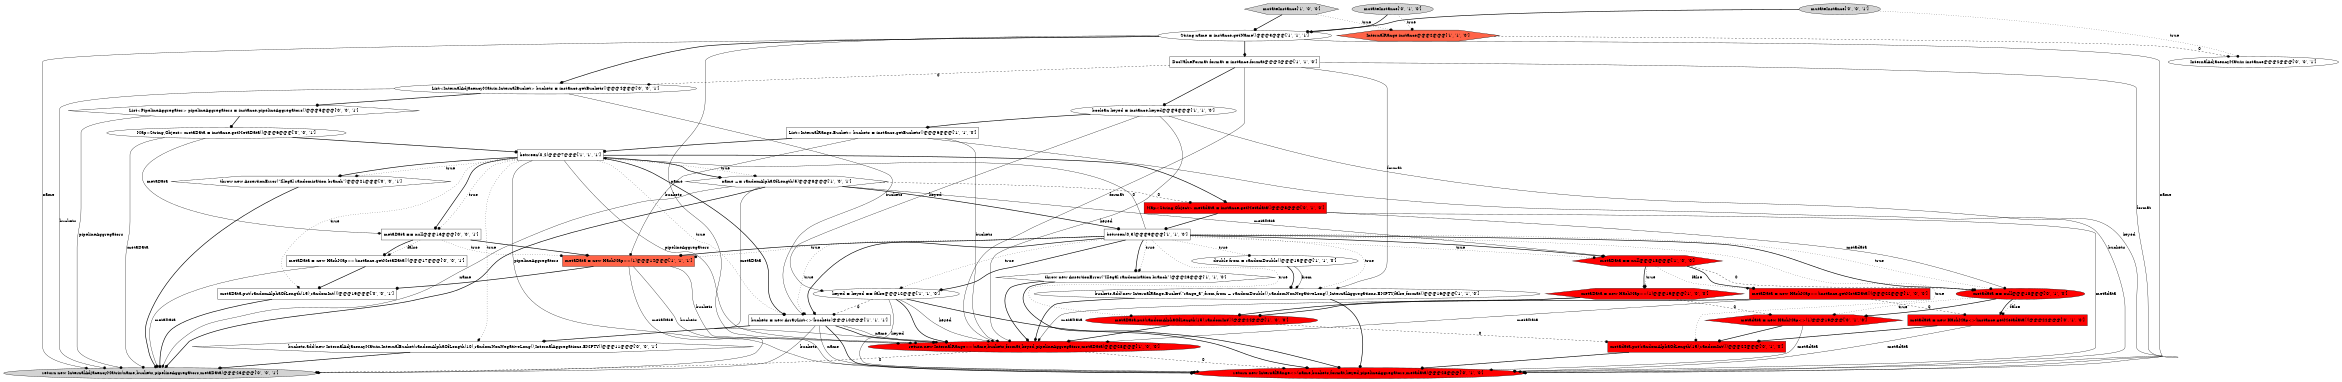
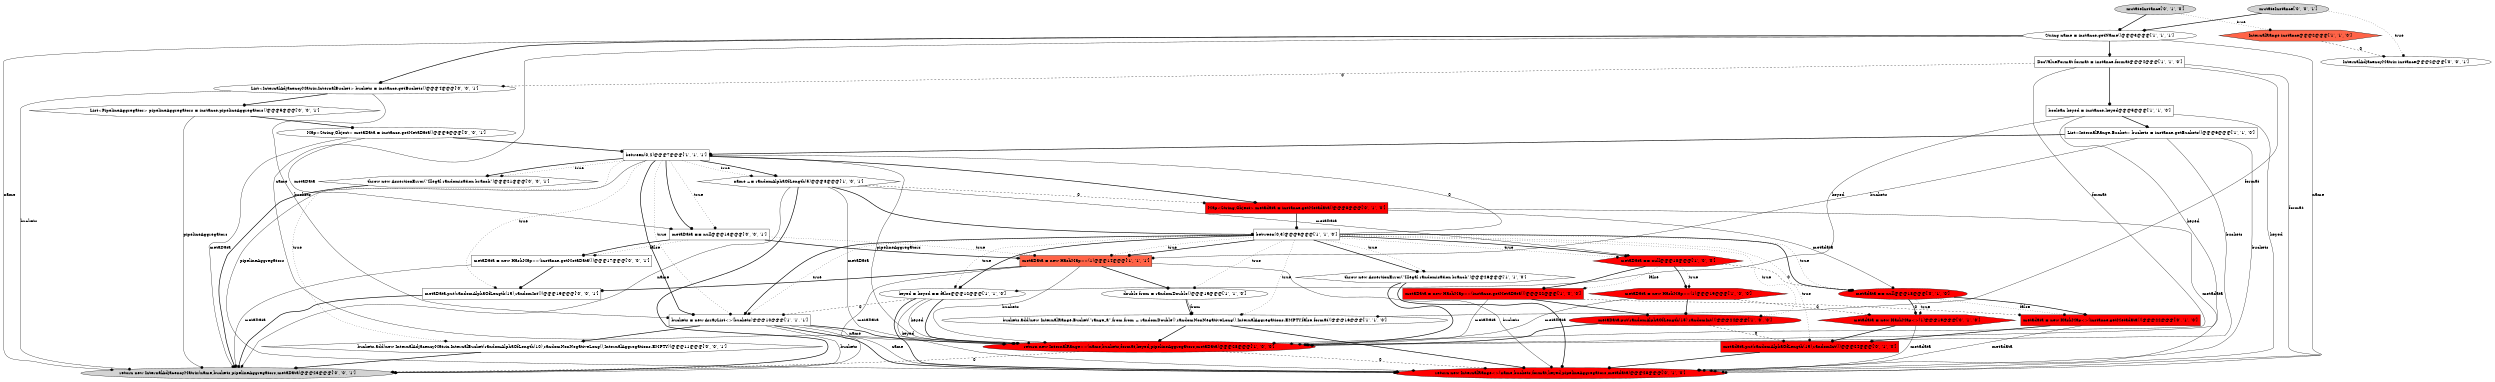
(1292, 9) -> none
(1154, 111) -> (2110, 111)
none -> (1134, 277)
